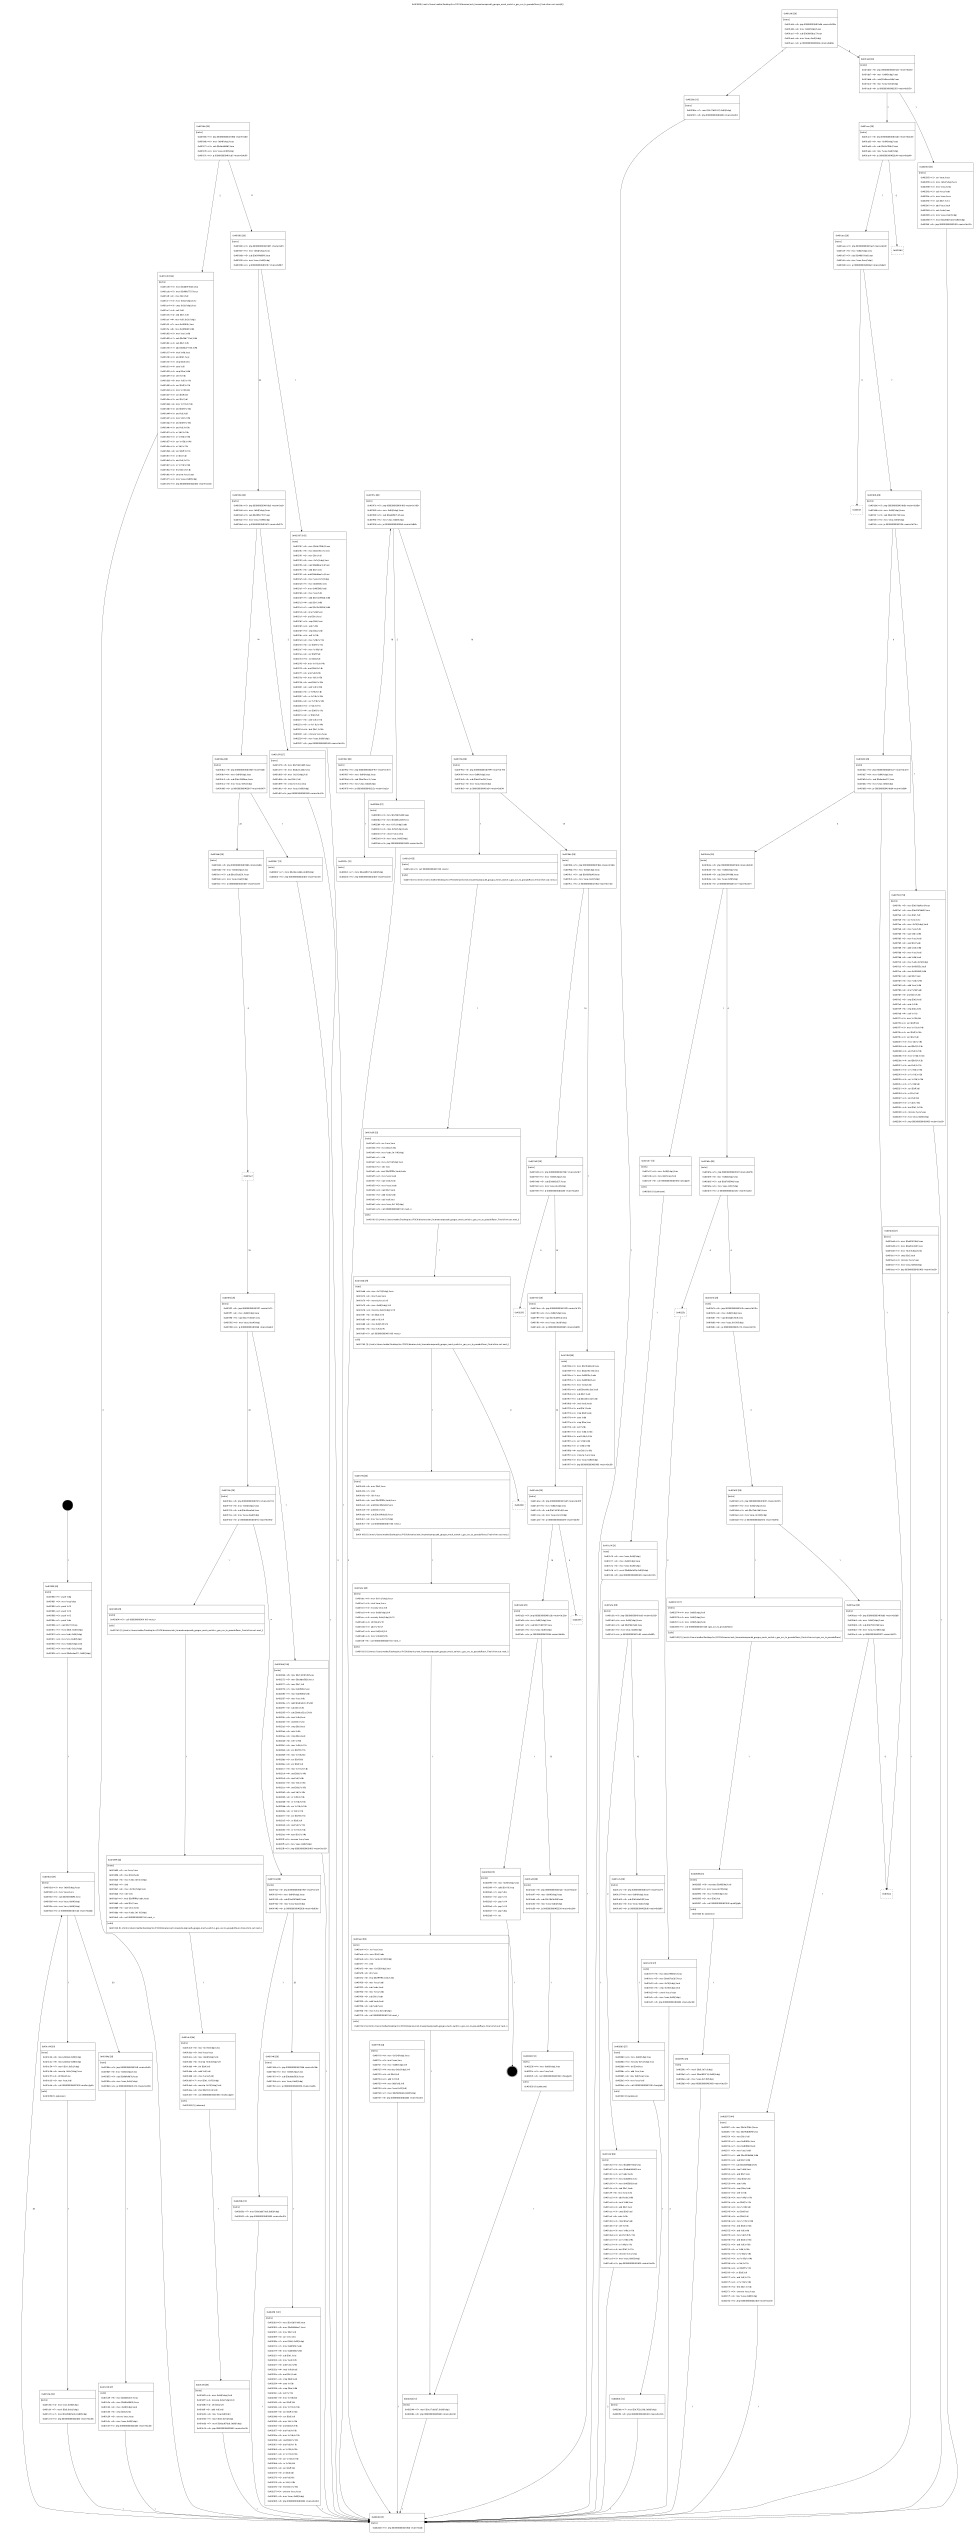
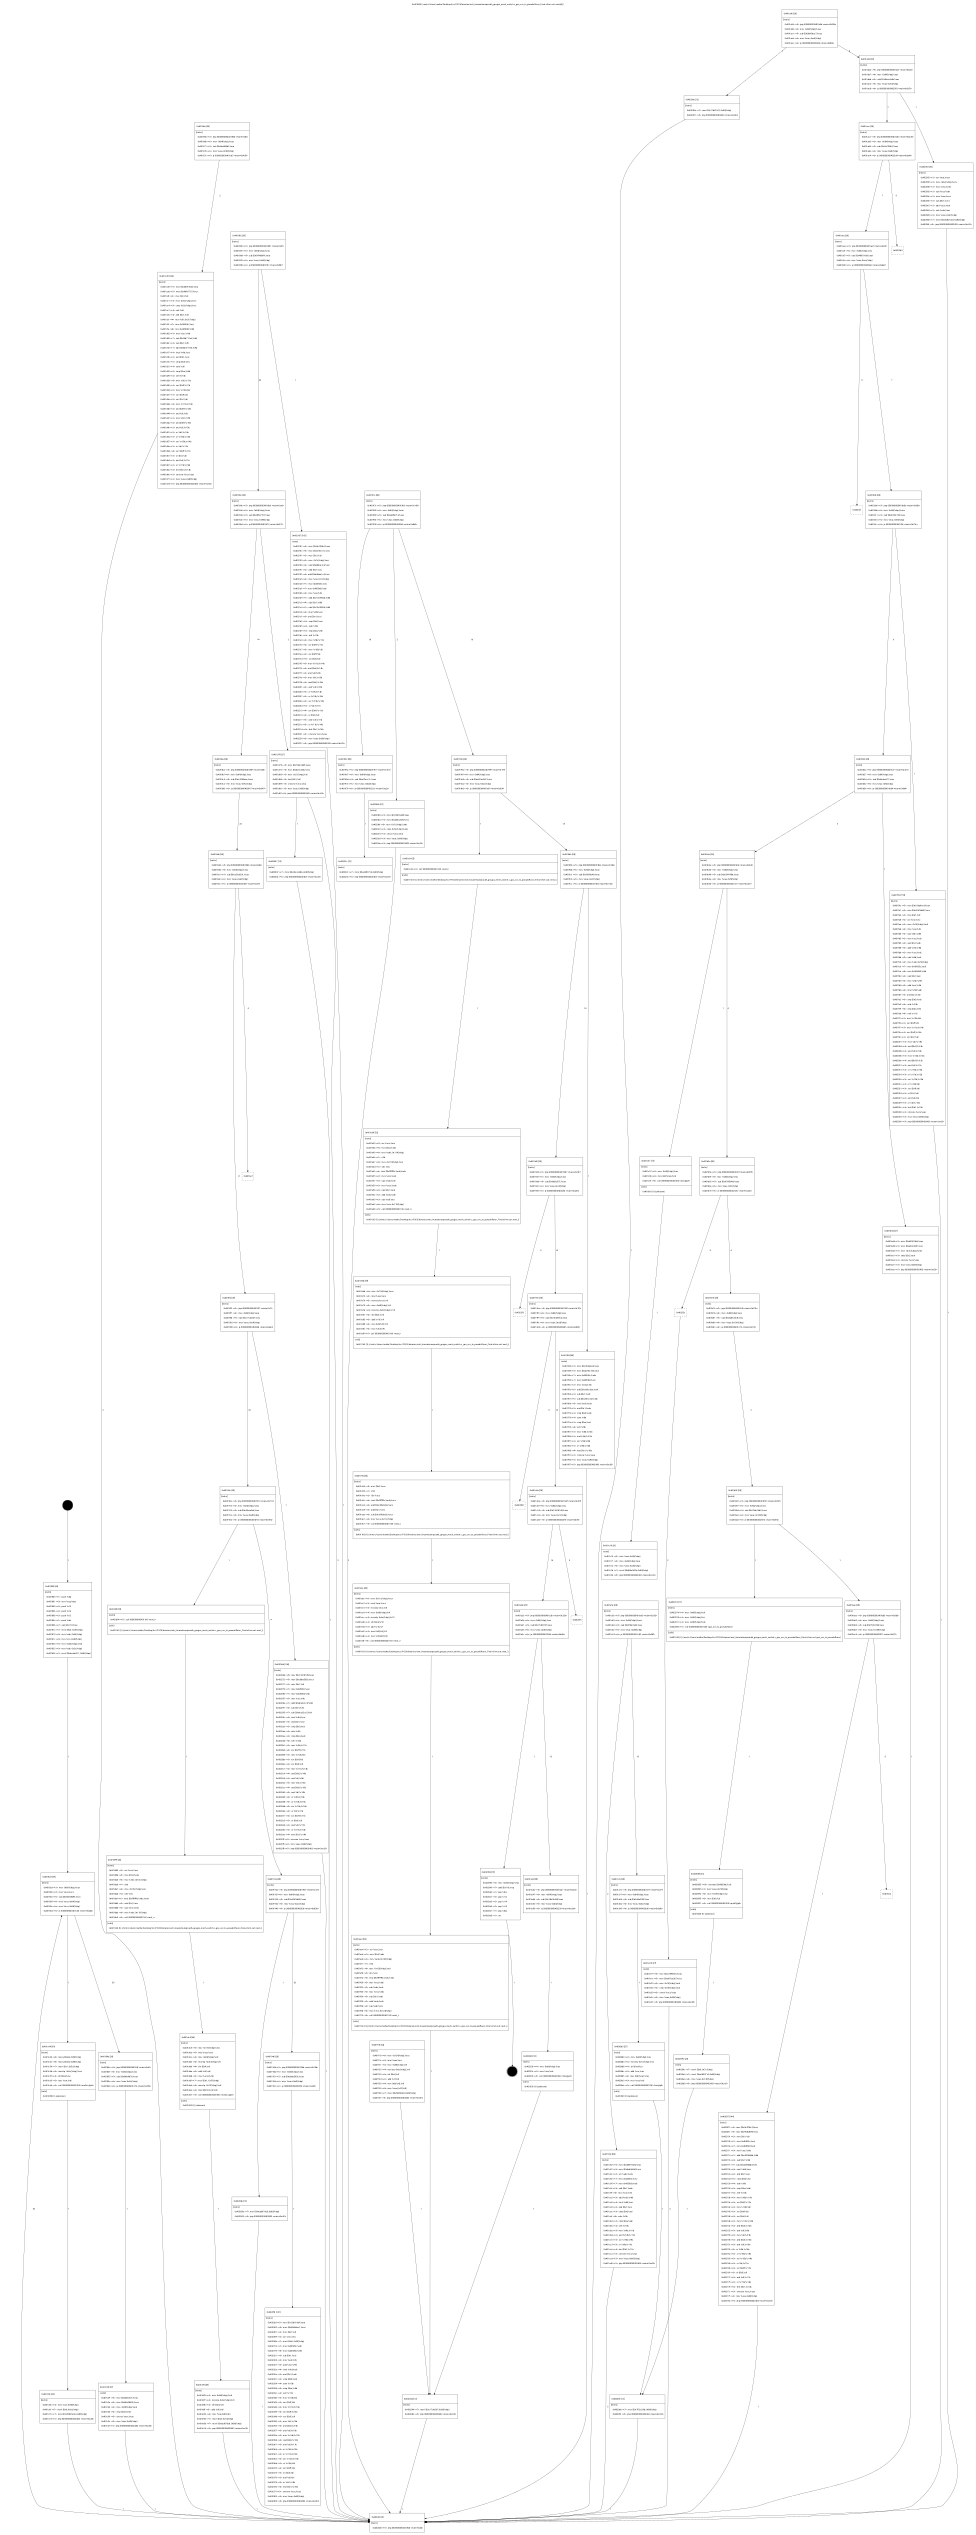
(240, 195) -> none
(384, 643) -> (357, 641)
(269, 825) -> (296, 827)
(248, 1236) -> (233, 1090)
(886, 1341) -> (886, 1010)
(491, 1422) -> (536, 1416)
(599, 2129) -> none
(397, 2307) -> (414, 2248)
(684, 2422) -> (679, 2242)
(341, 2518) -> none
